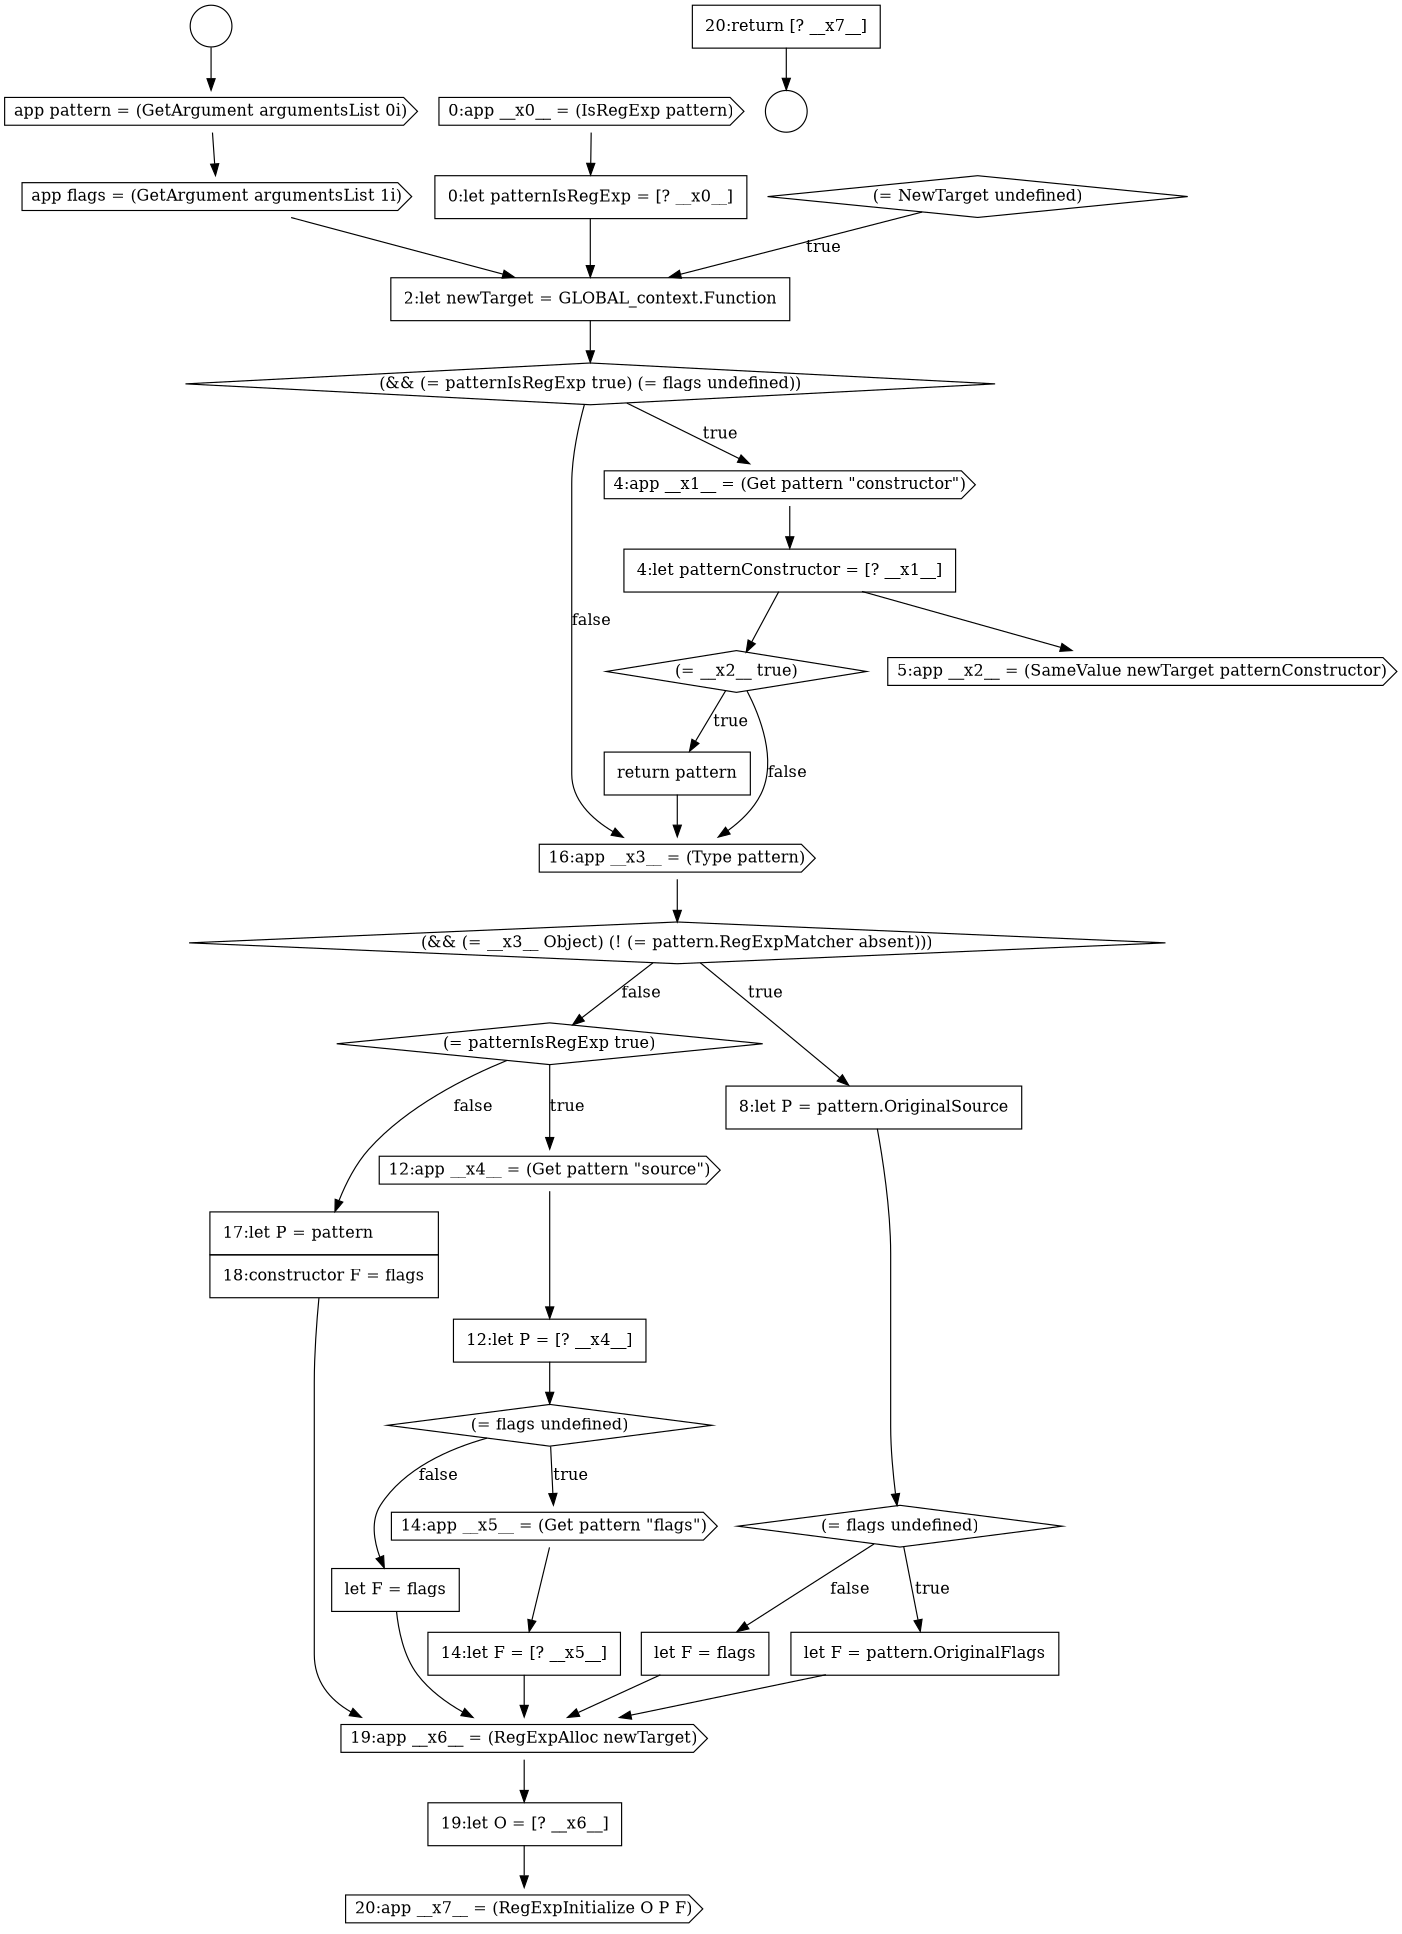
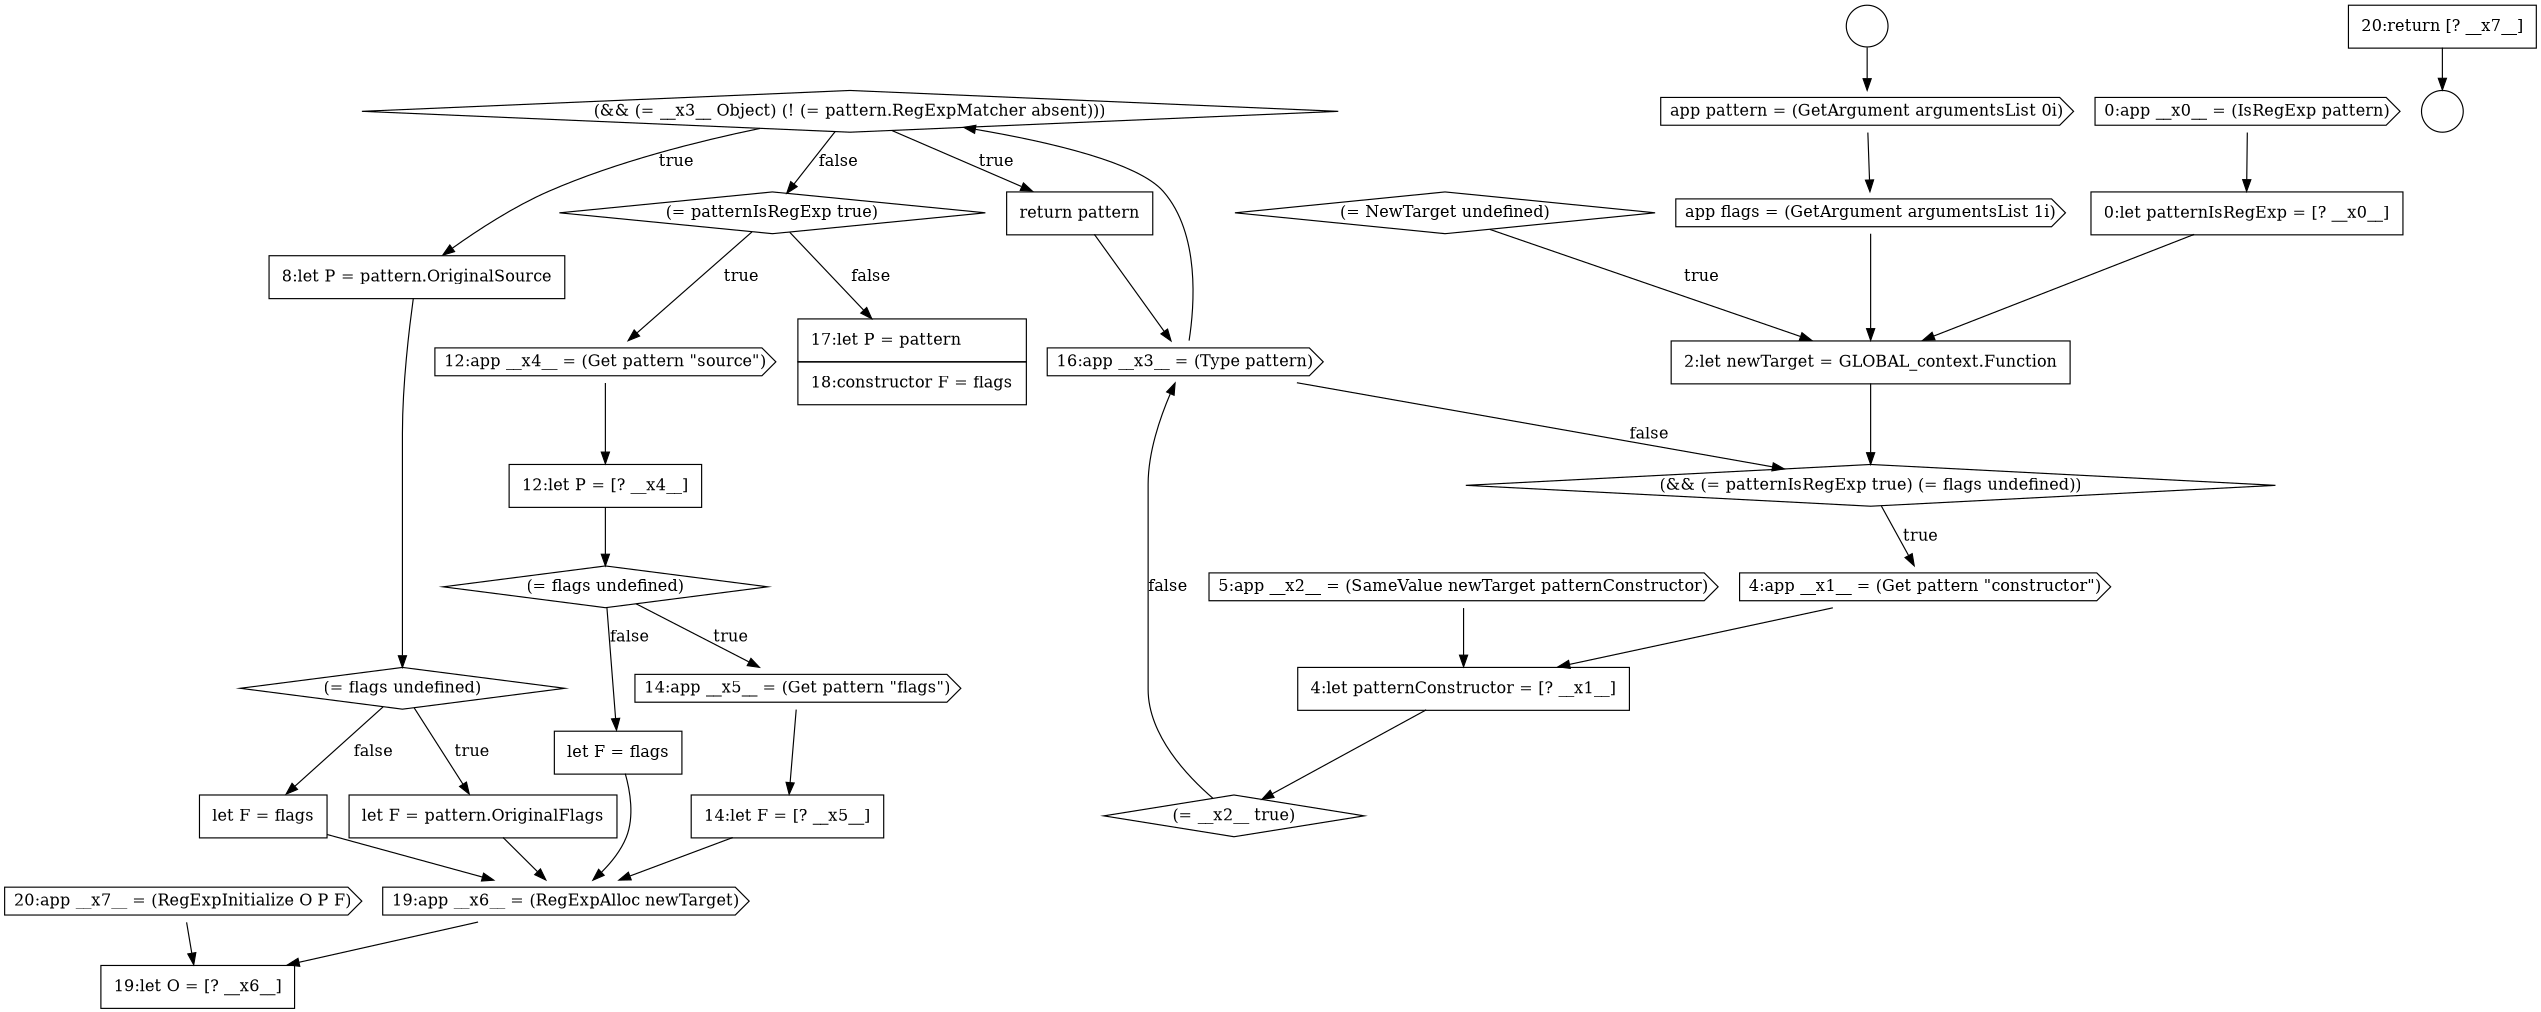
(961, 619) -> (1464, 632)
(572, 626) -> (1535, 425)
(711, 716) -> (957, 158)
(314, 1512) -> none
(524, 1860) -> (189, 938)
